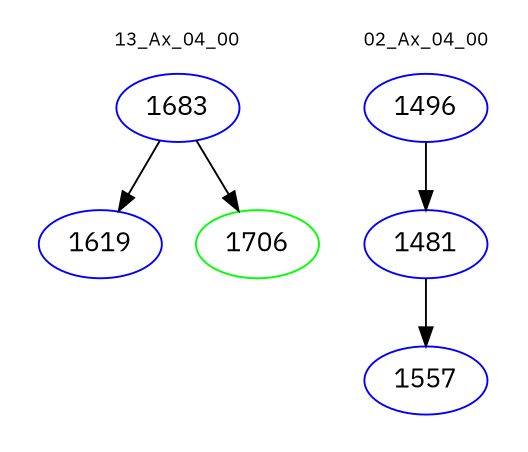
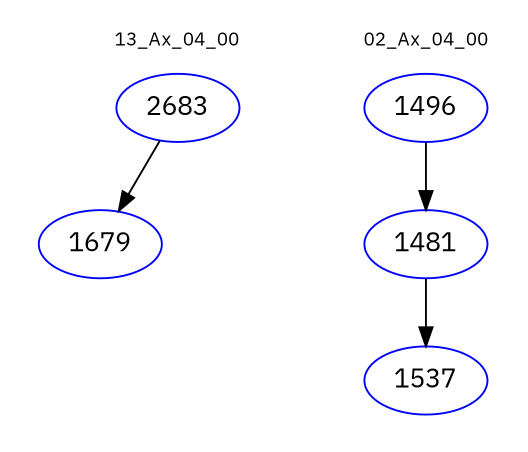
(178, 108) -> (178, 108)
(100, 244) -> (100, 244)
(257, 244) -> none
(426, 381) -> (426, 381)
